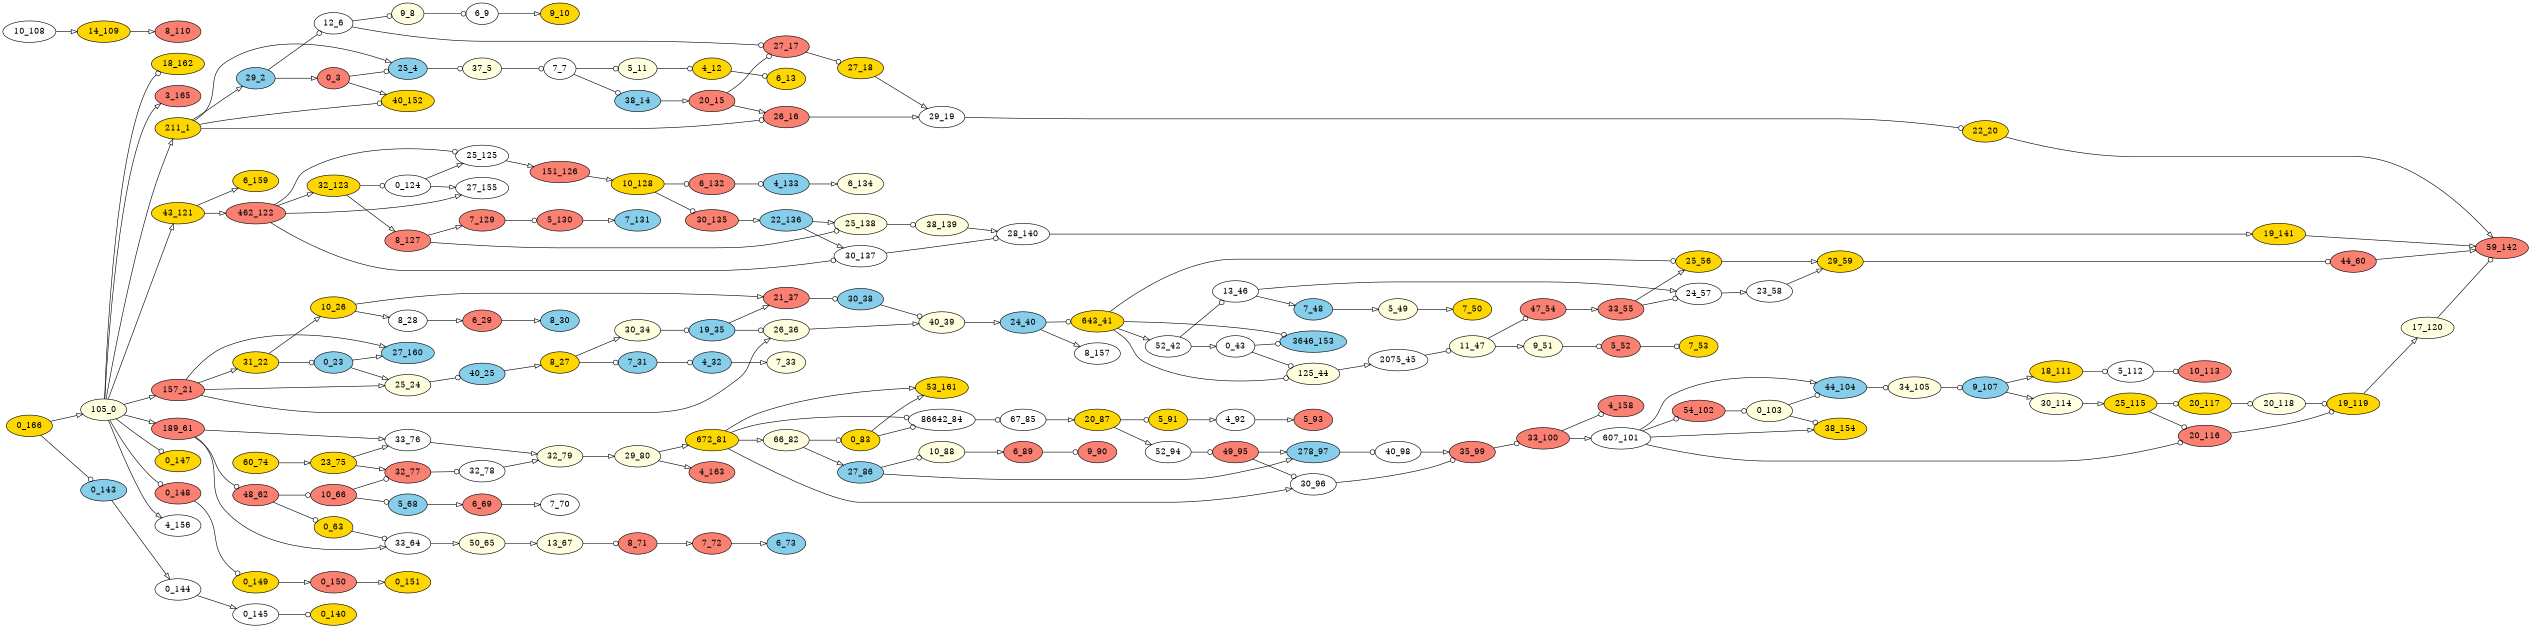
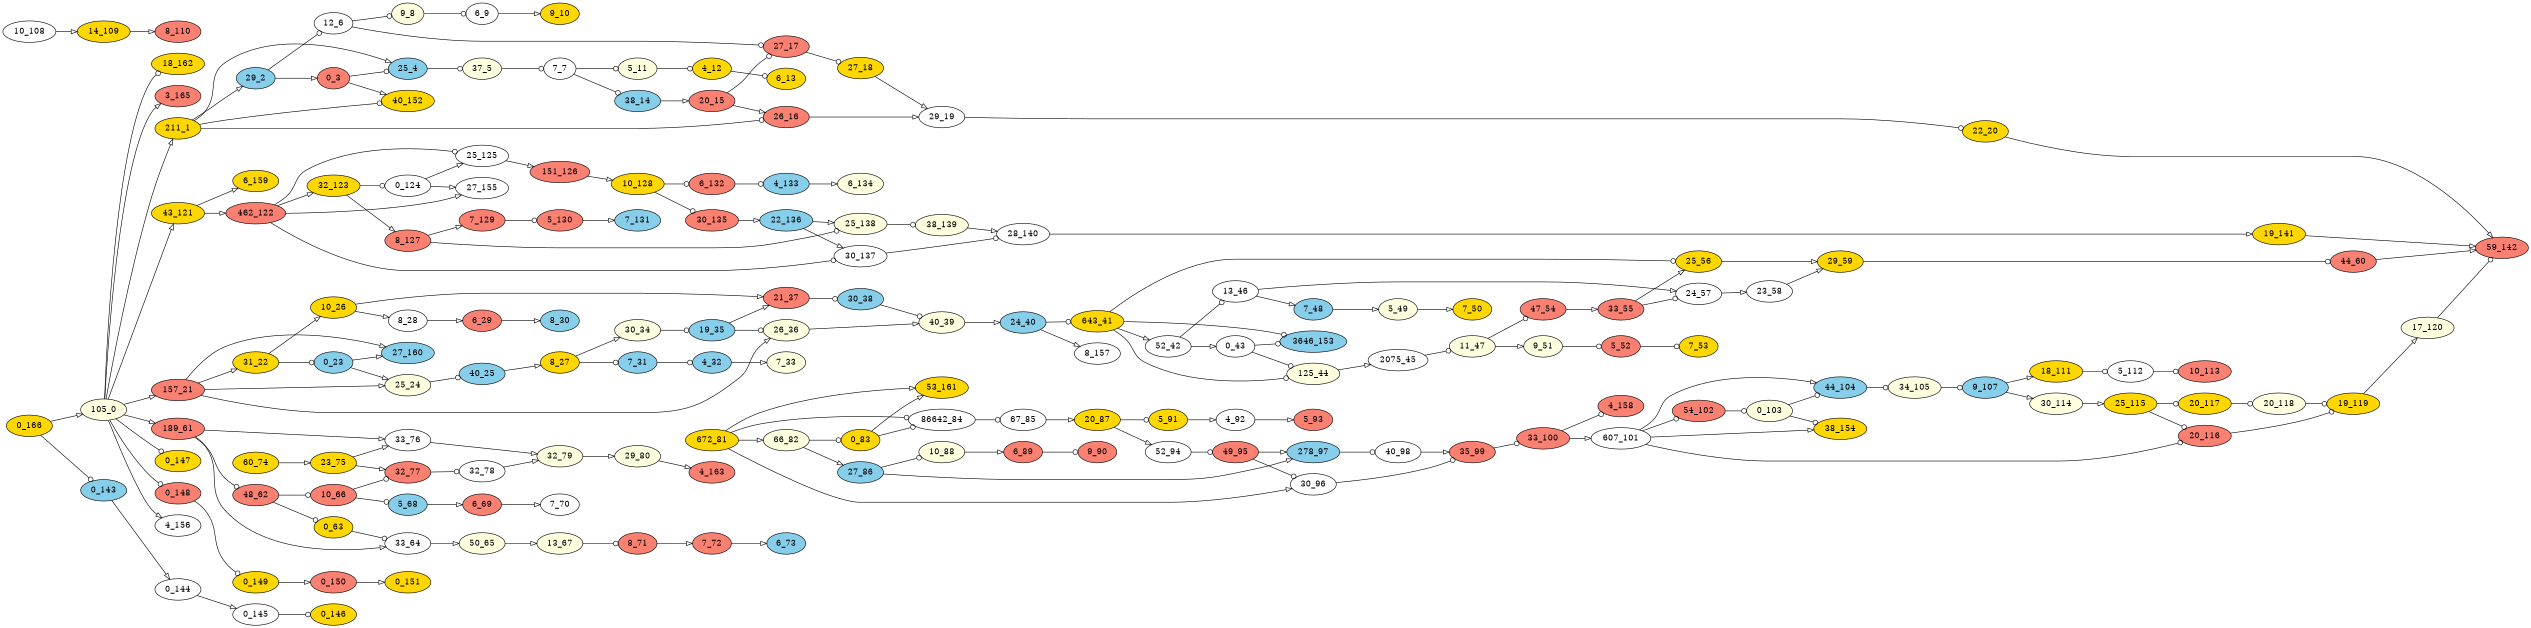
(671, 449) -> none
(334, 615) -> (334, 615)
